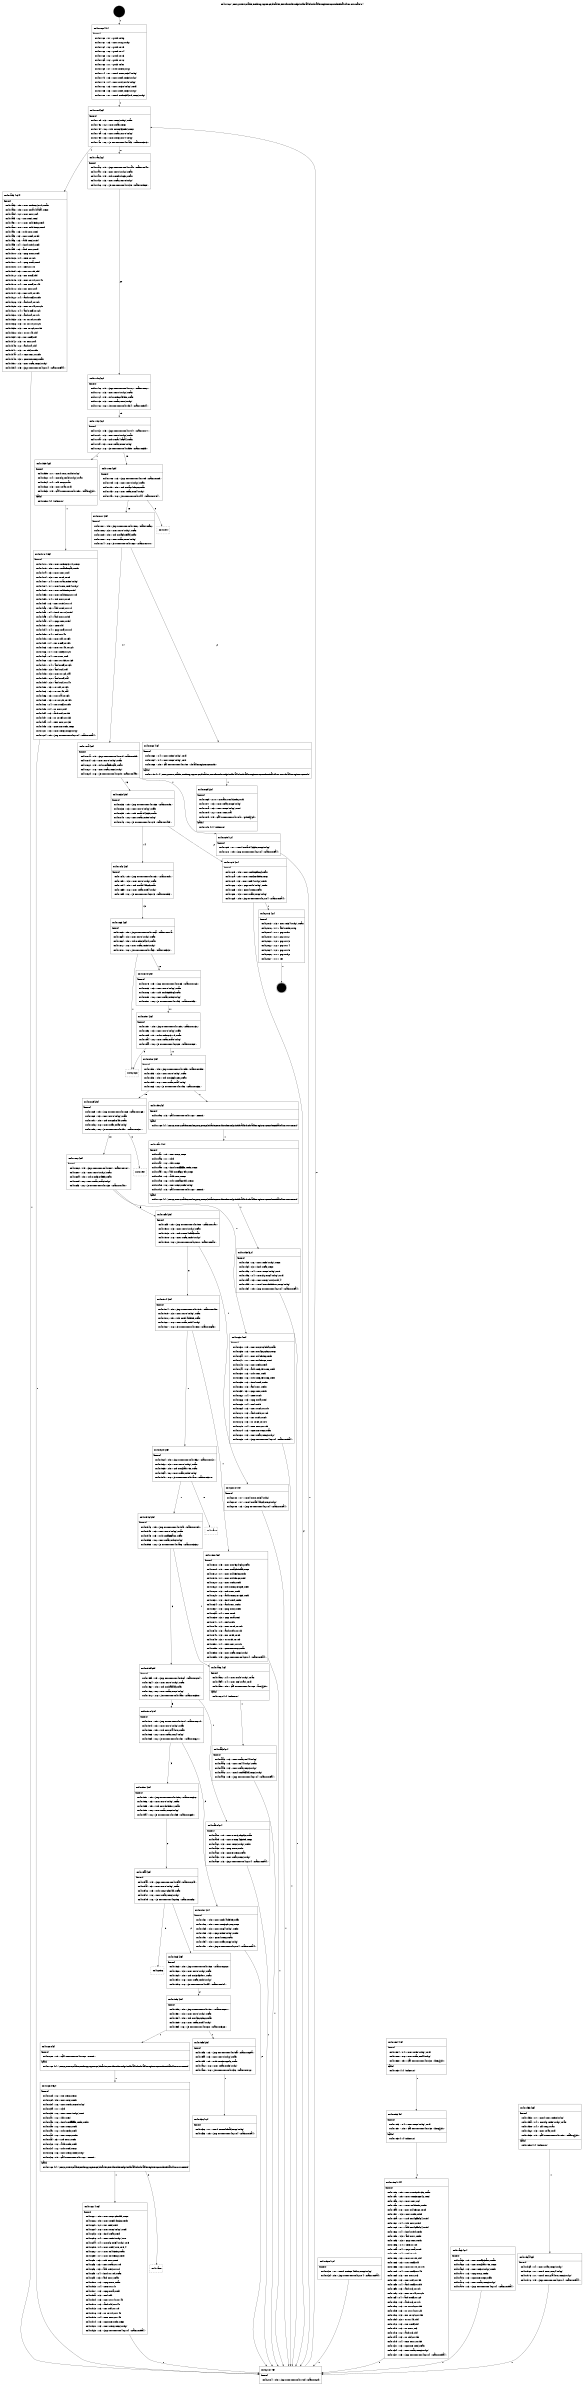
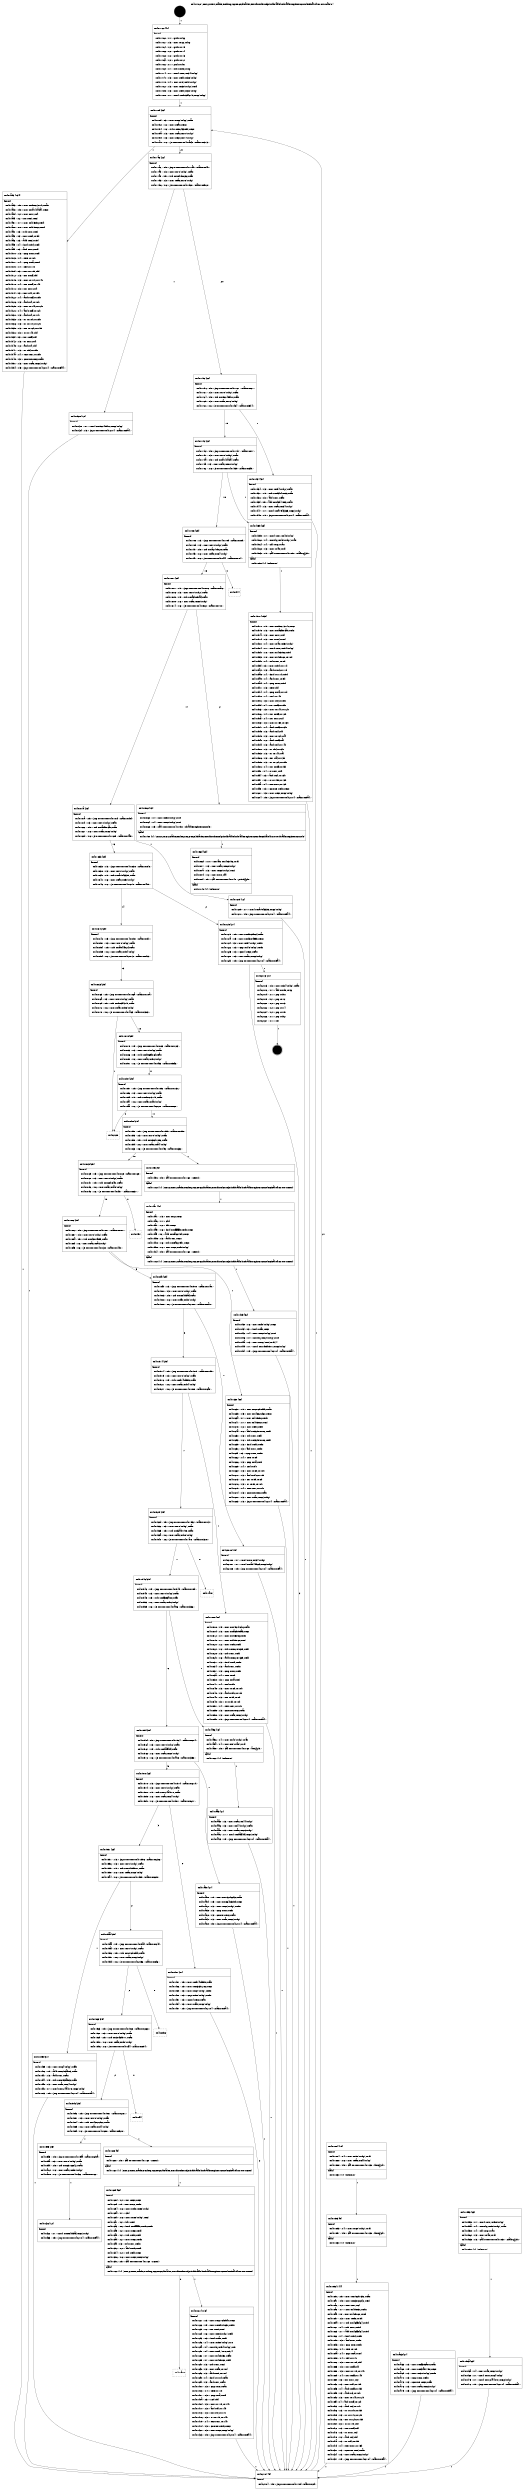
none -> (140, 300)
none -> (280, 497)
none -> (64, 2075)
none -> (137, 2118)
